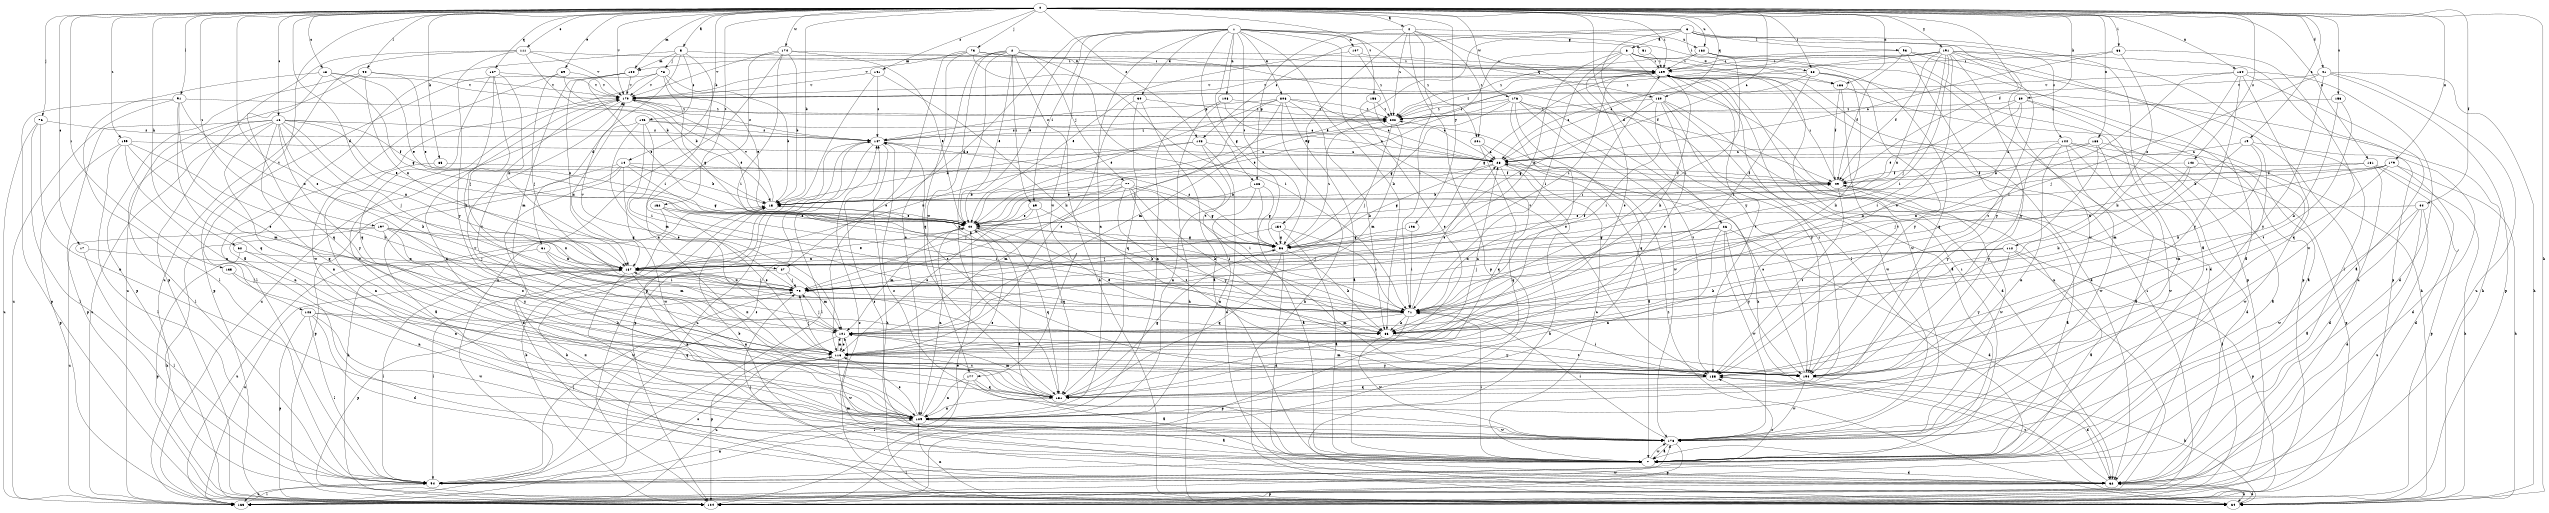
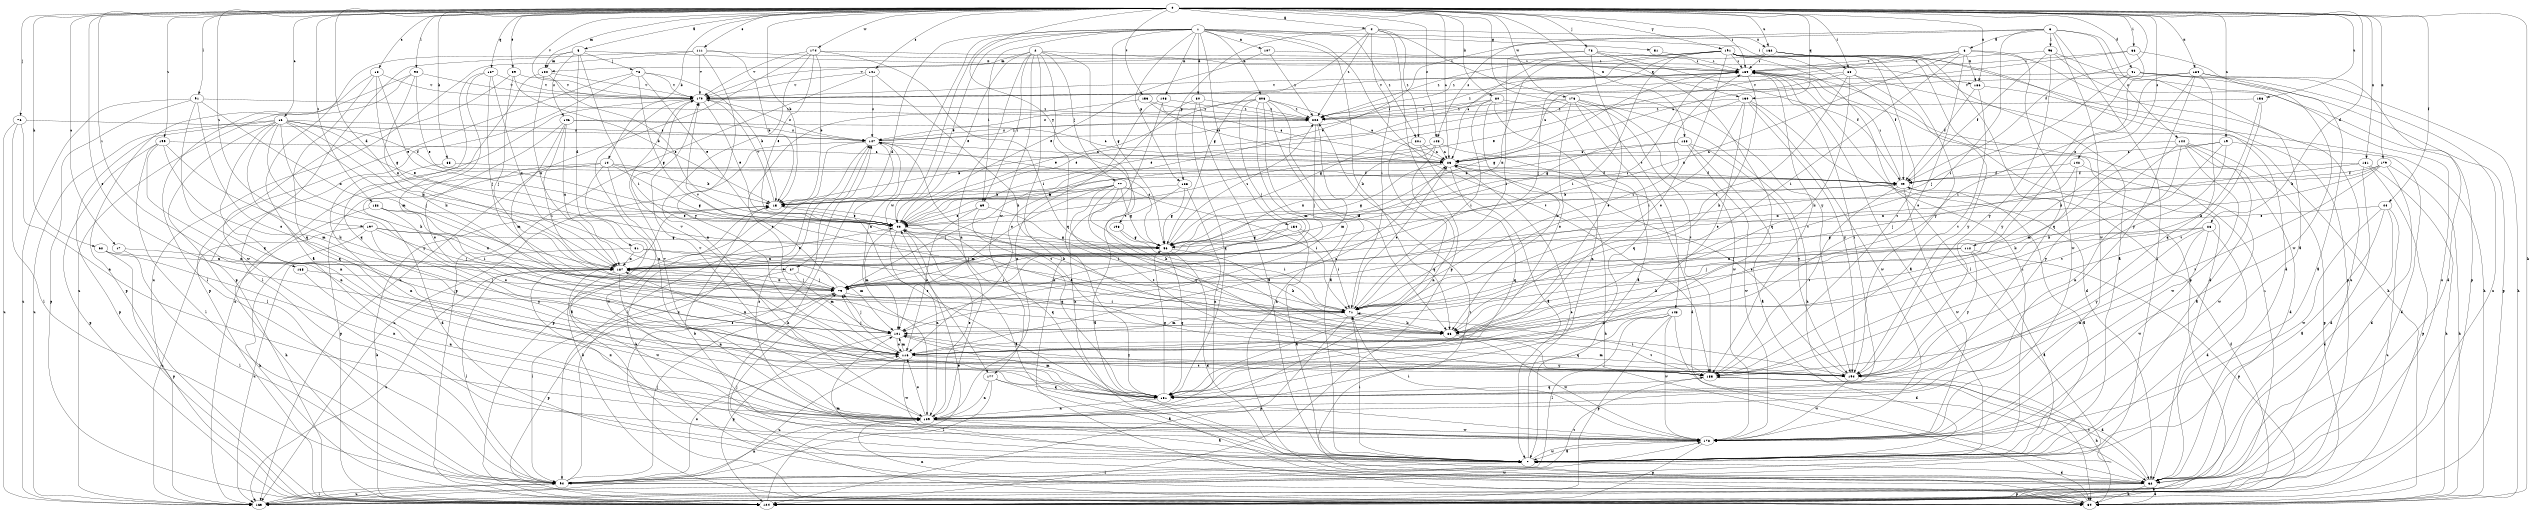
(575, 309) -> none
